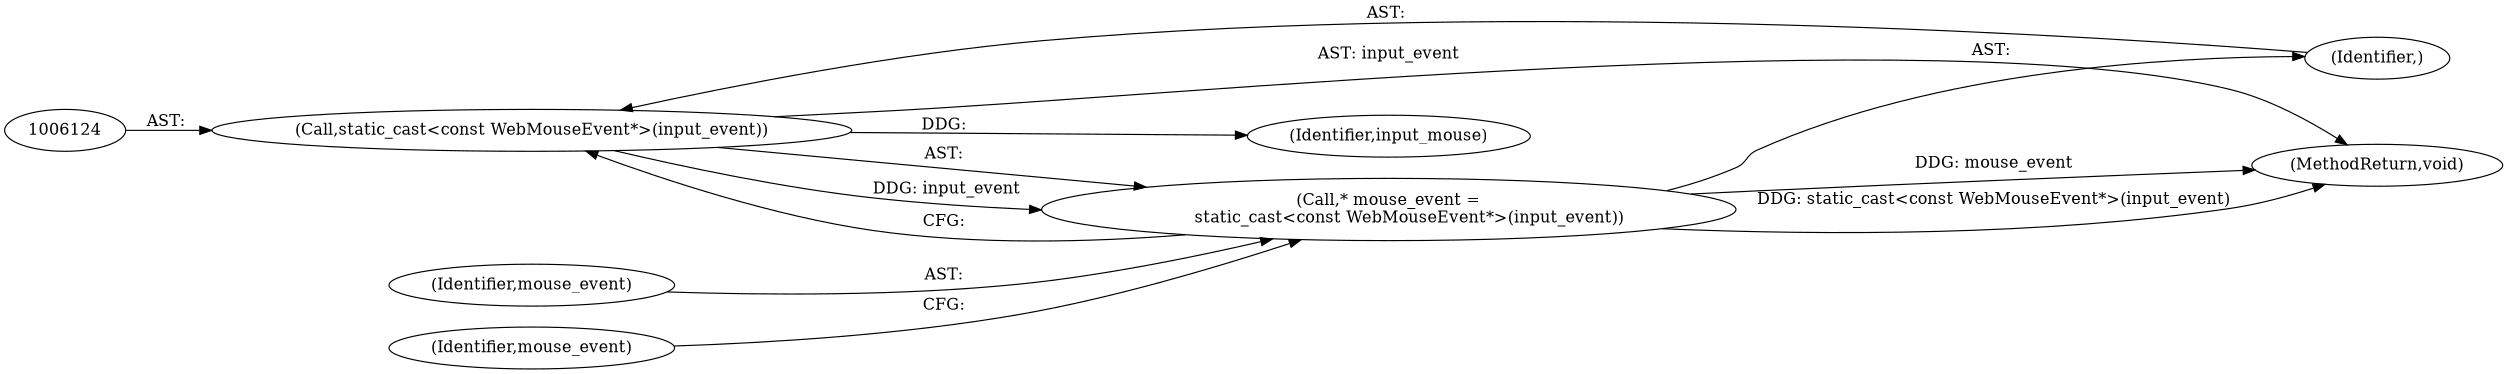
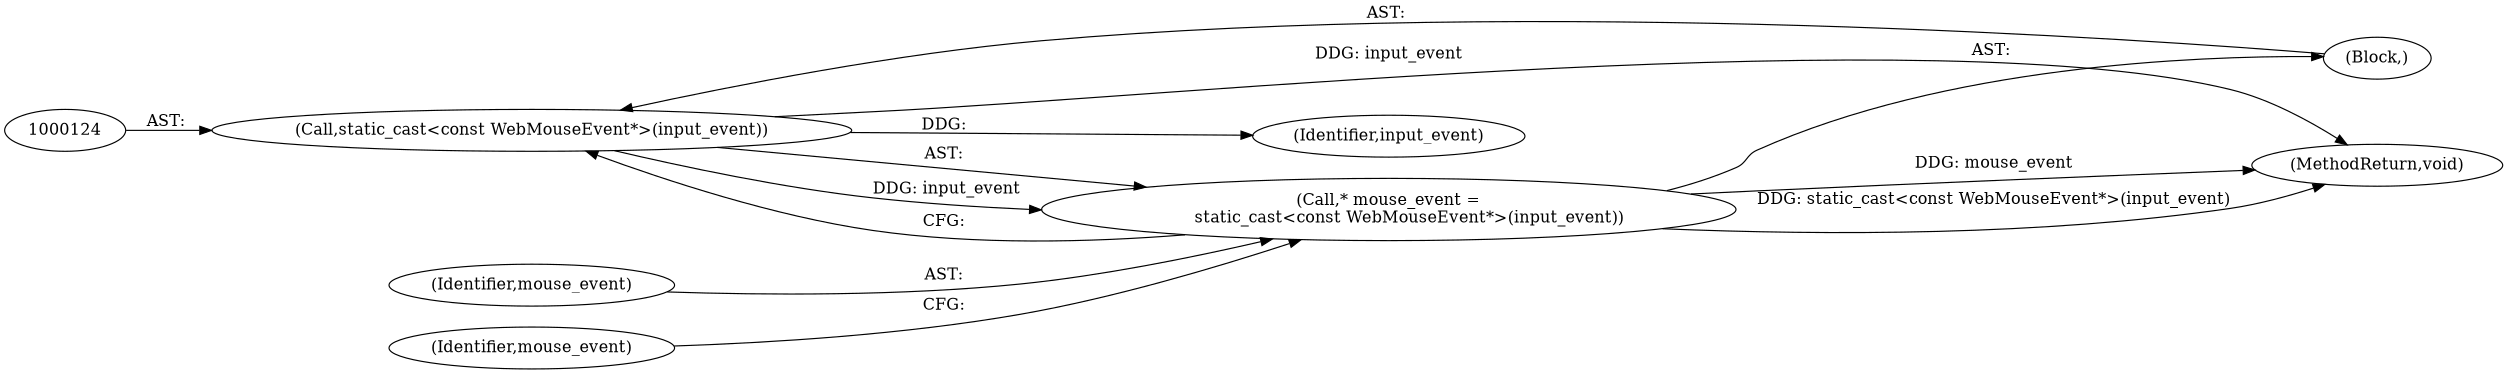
(1389, 54) -> (1389, 54)
(2377, 58) -> (2377, 58)
(65, 130) -> (65, 130)
(1389, 136) -> (1389, 136)
